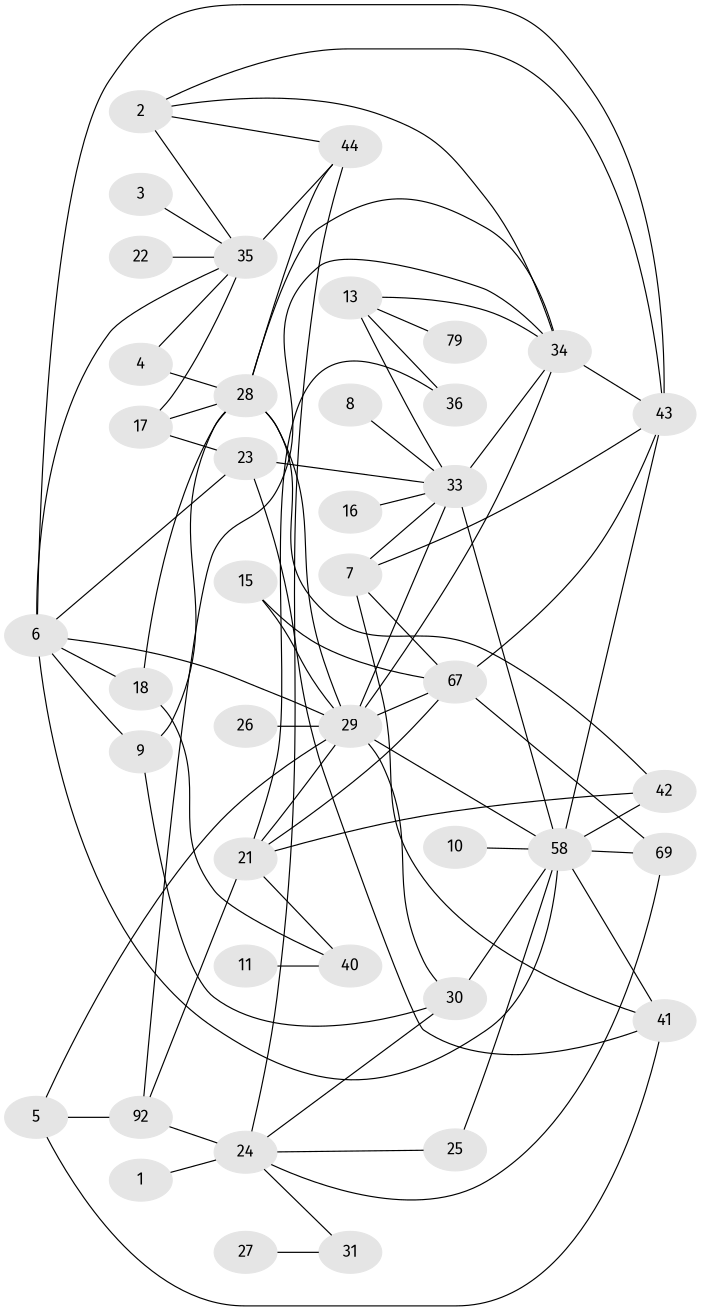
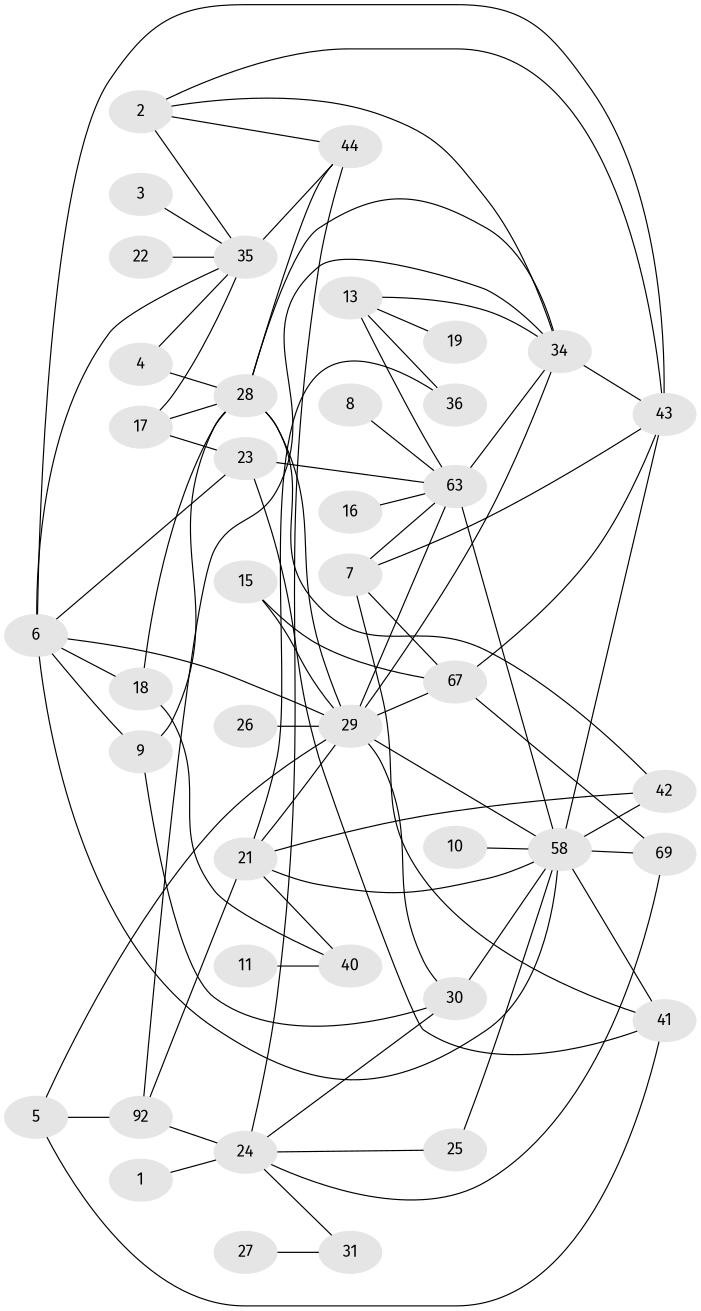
(455, 342) -> (455, 342)
(455, 487) -> (455, 487)
(358, 778) -> (397, 892)
